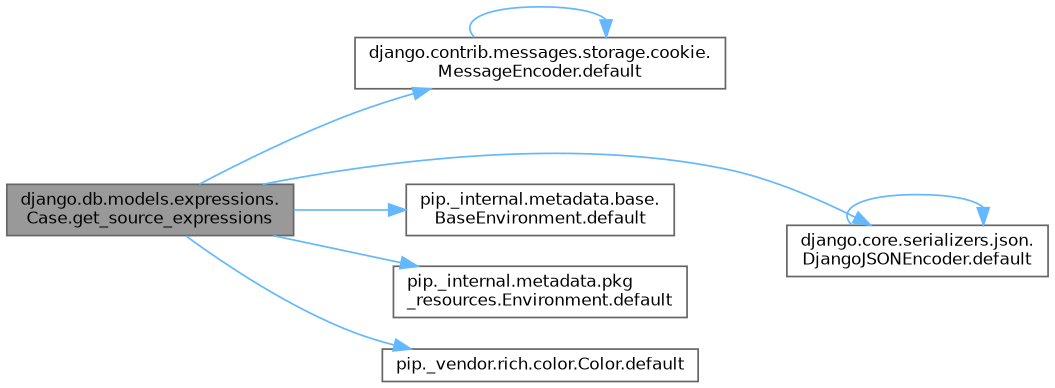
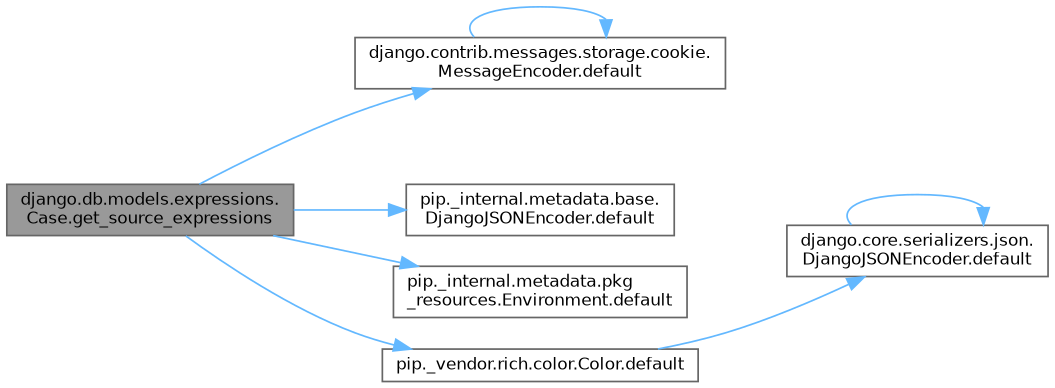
(563, 154) -> (755, 323)
(540, 210) -> (540, 210)
